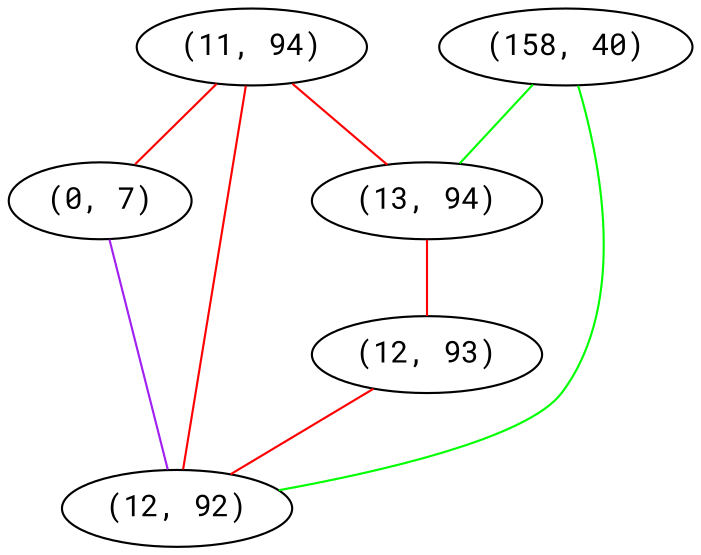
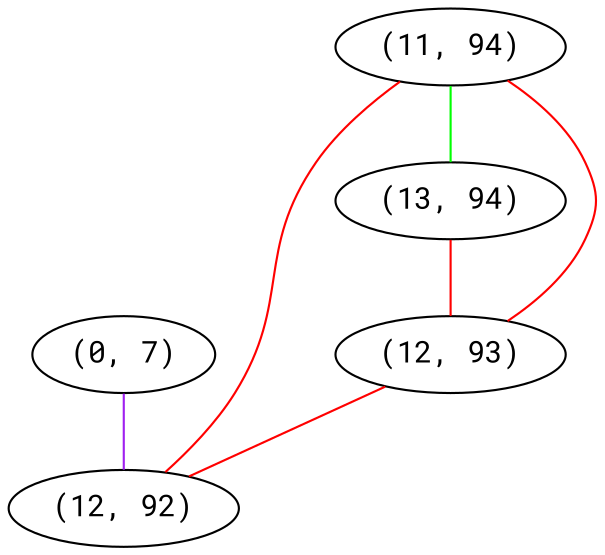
(566, 47) -> none
(176, 124) -> (596, 201)
(340, 124) -> (451, 124)
